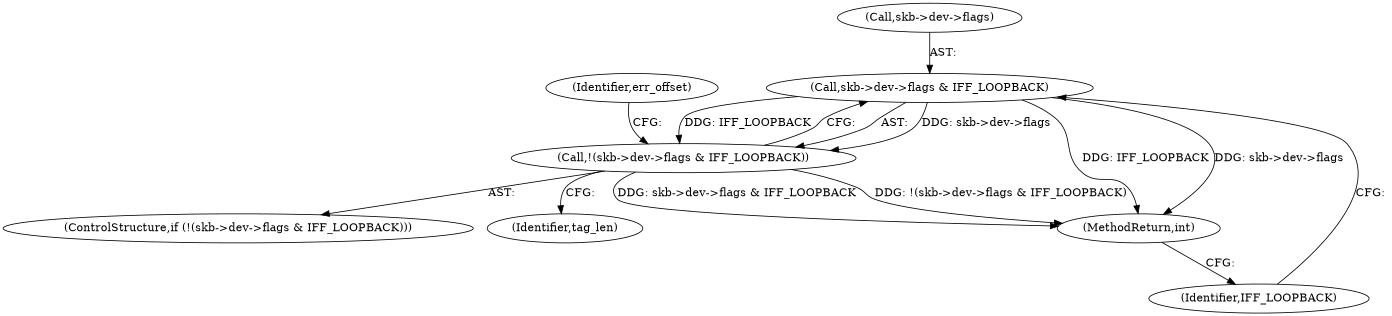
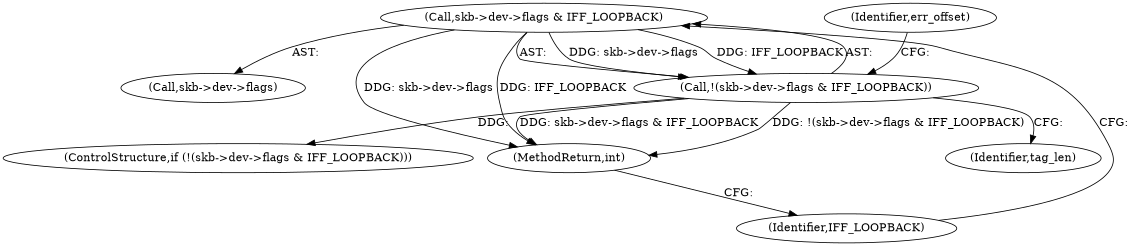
(930, 49) -> (320, 39)
(843, 123) -> (861, 53)
(504, 193) -> (495, 123)
